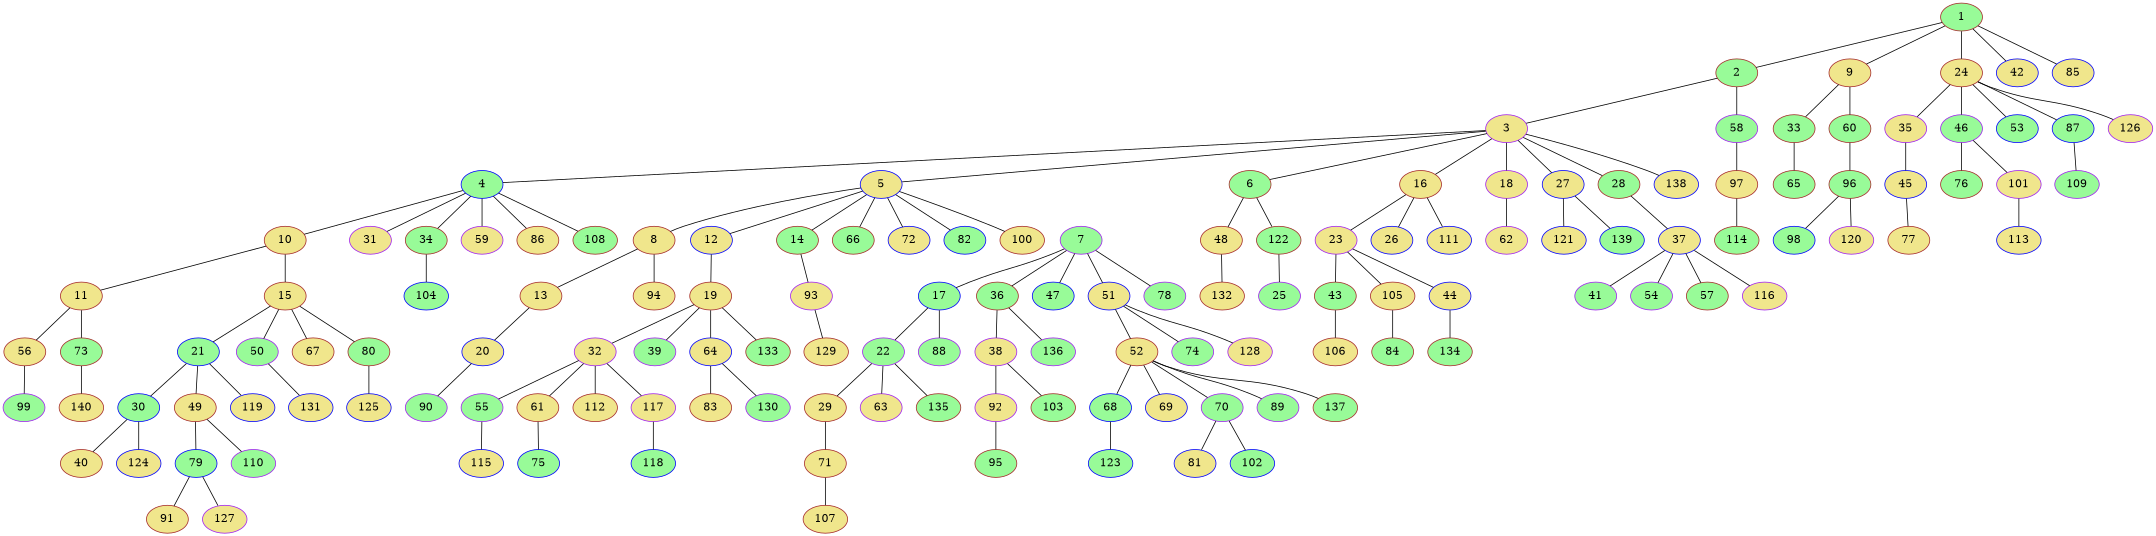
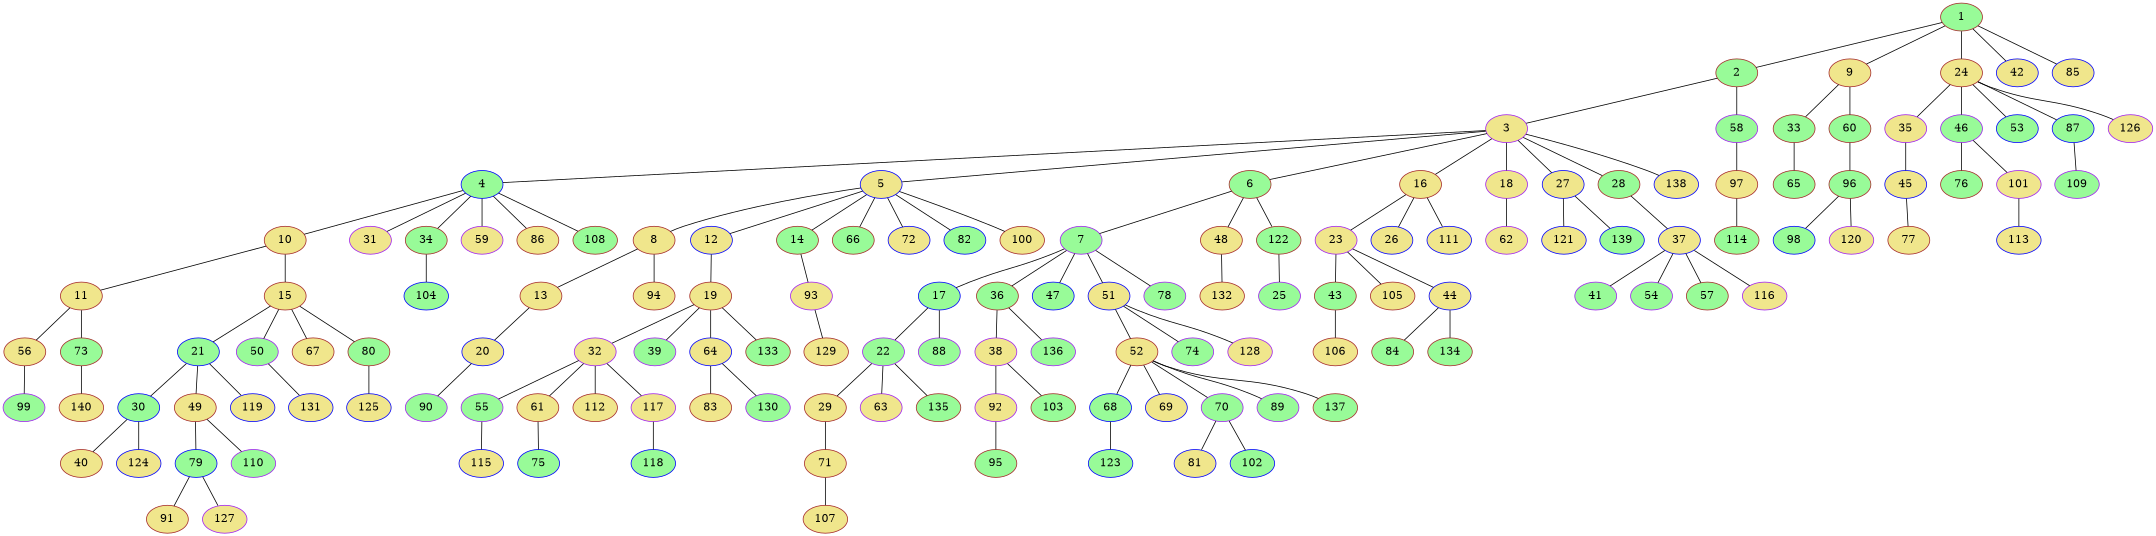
none -> (1166, 212)
(1393, 324) -> (1421, 324)
